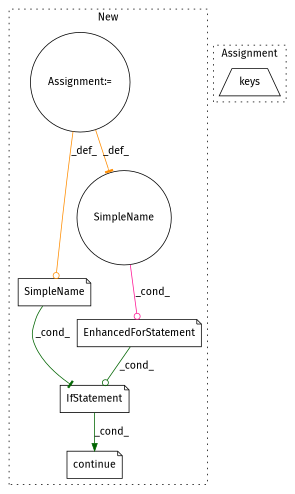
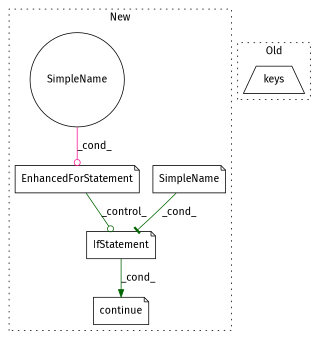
(250, 54) -> (274, 51)
(80, 82) -> none
(137, 366) -> (125, 212)
